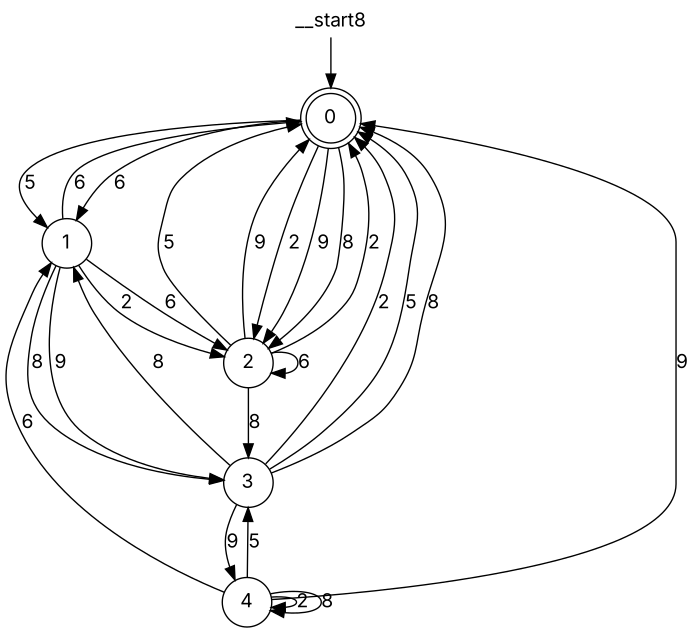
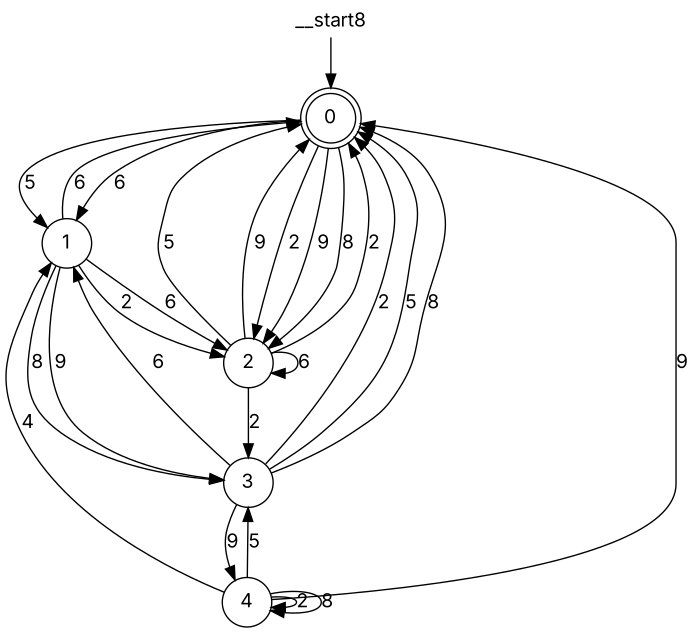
(159, 363) -> (159, 363)
(28, 423) -> (28, 423)
(255, 423) -> (255, 423)
